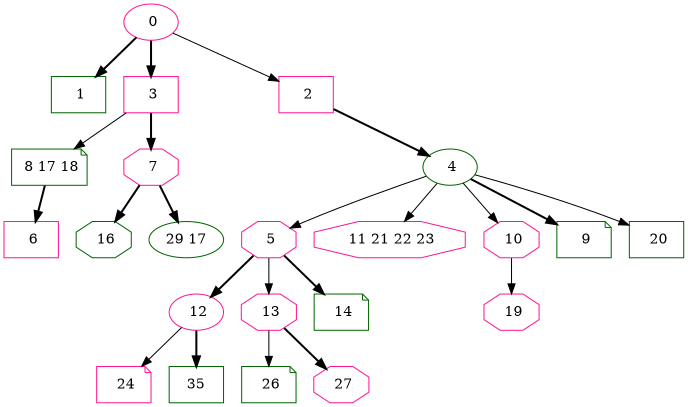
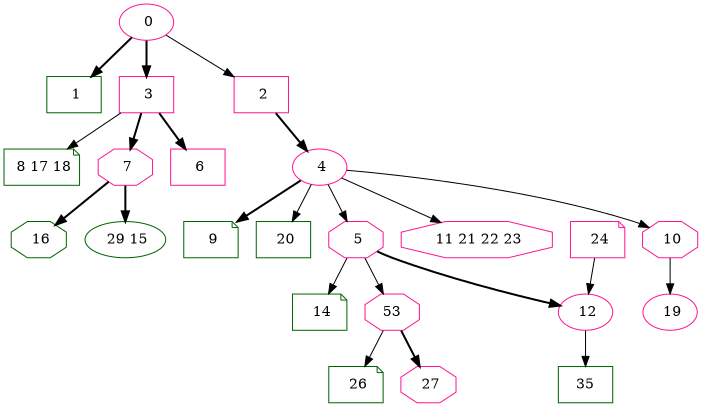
(450, 167) -> (320, 167)
(42, 199) -> (169, 127)
(186, 240) -> (125, 240)
(300, 271) -> (340, 271)
(269, 312) -> (392, 312)
(512, 312) -> (670, 312)
(165, 343) -> (592, 271)
(196, 343) -> (586, 343)
